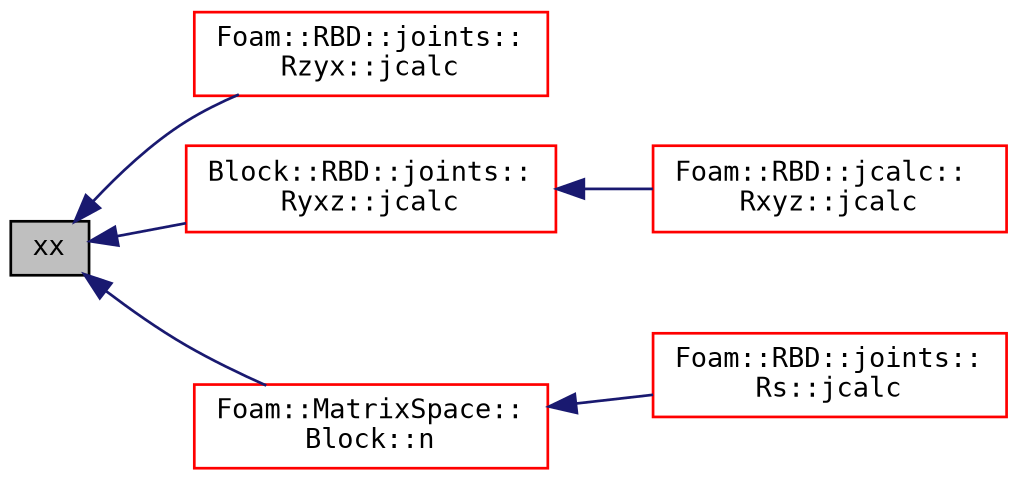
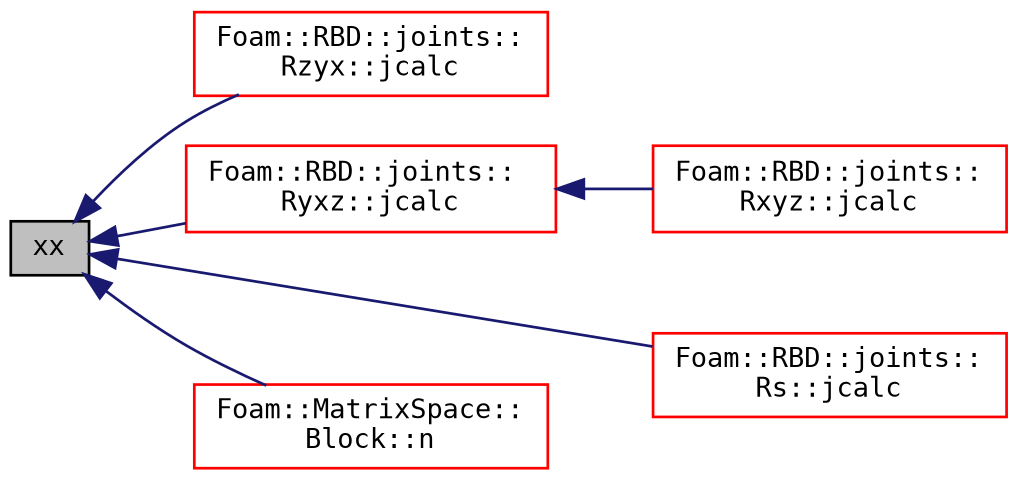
(371, 189) -> (371, 189)
(830, 189) -> (830, 189)
(615, 399) -> (385, 303)
